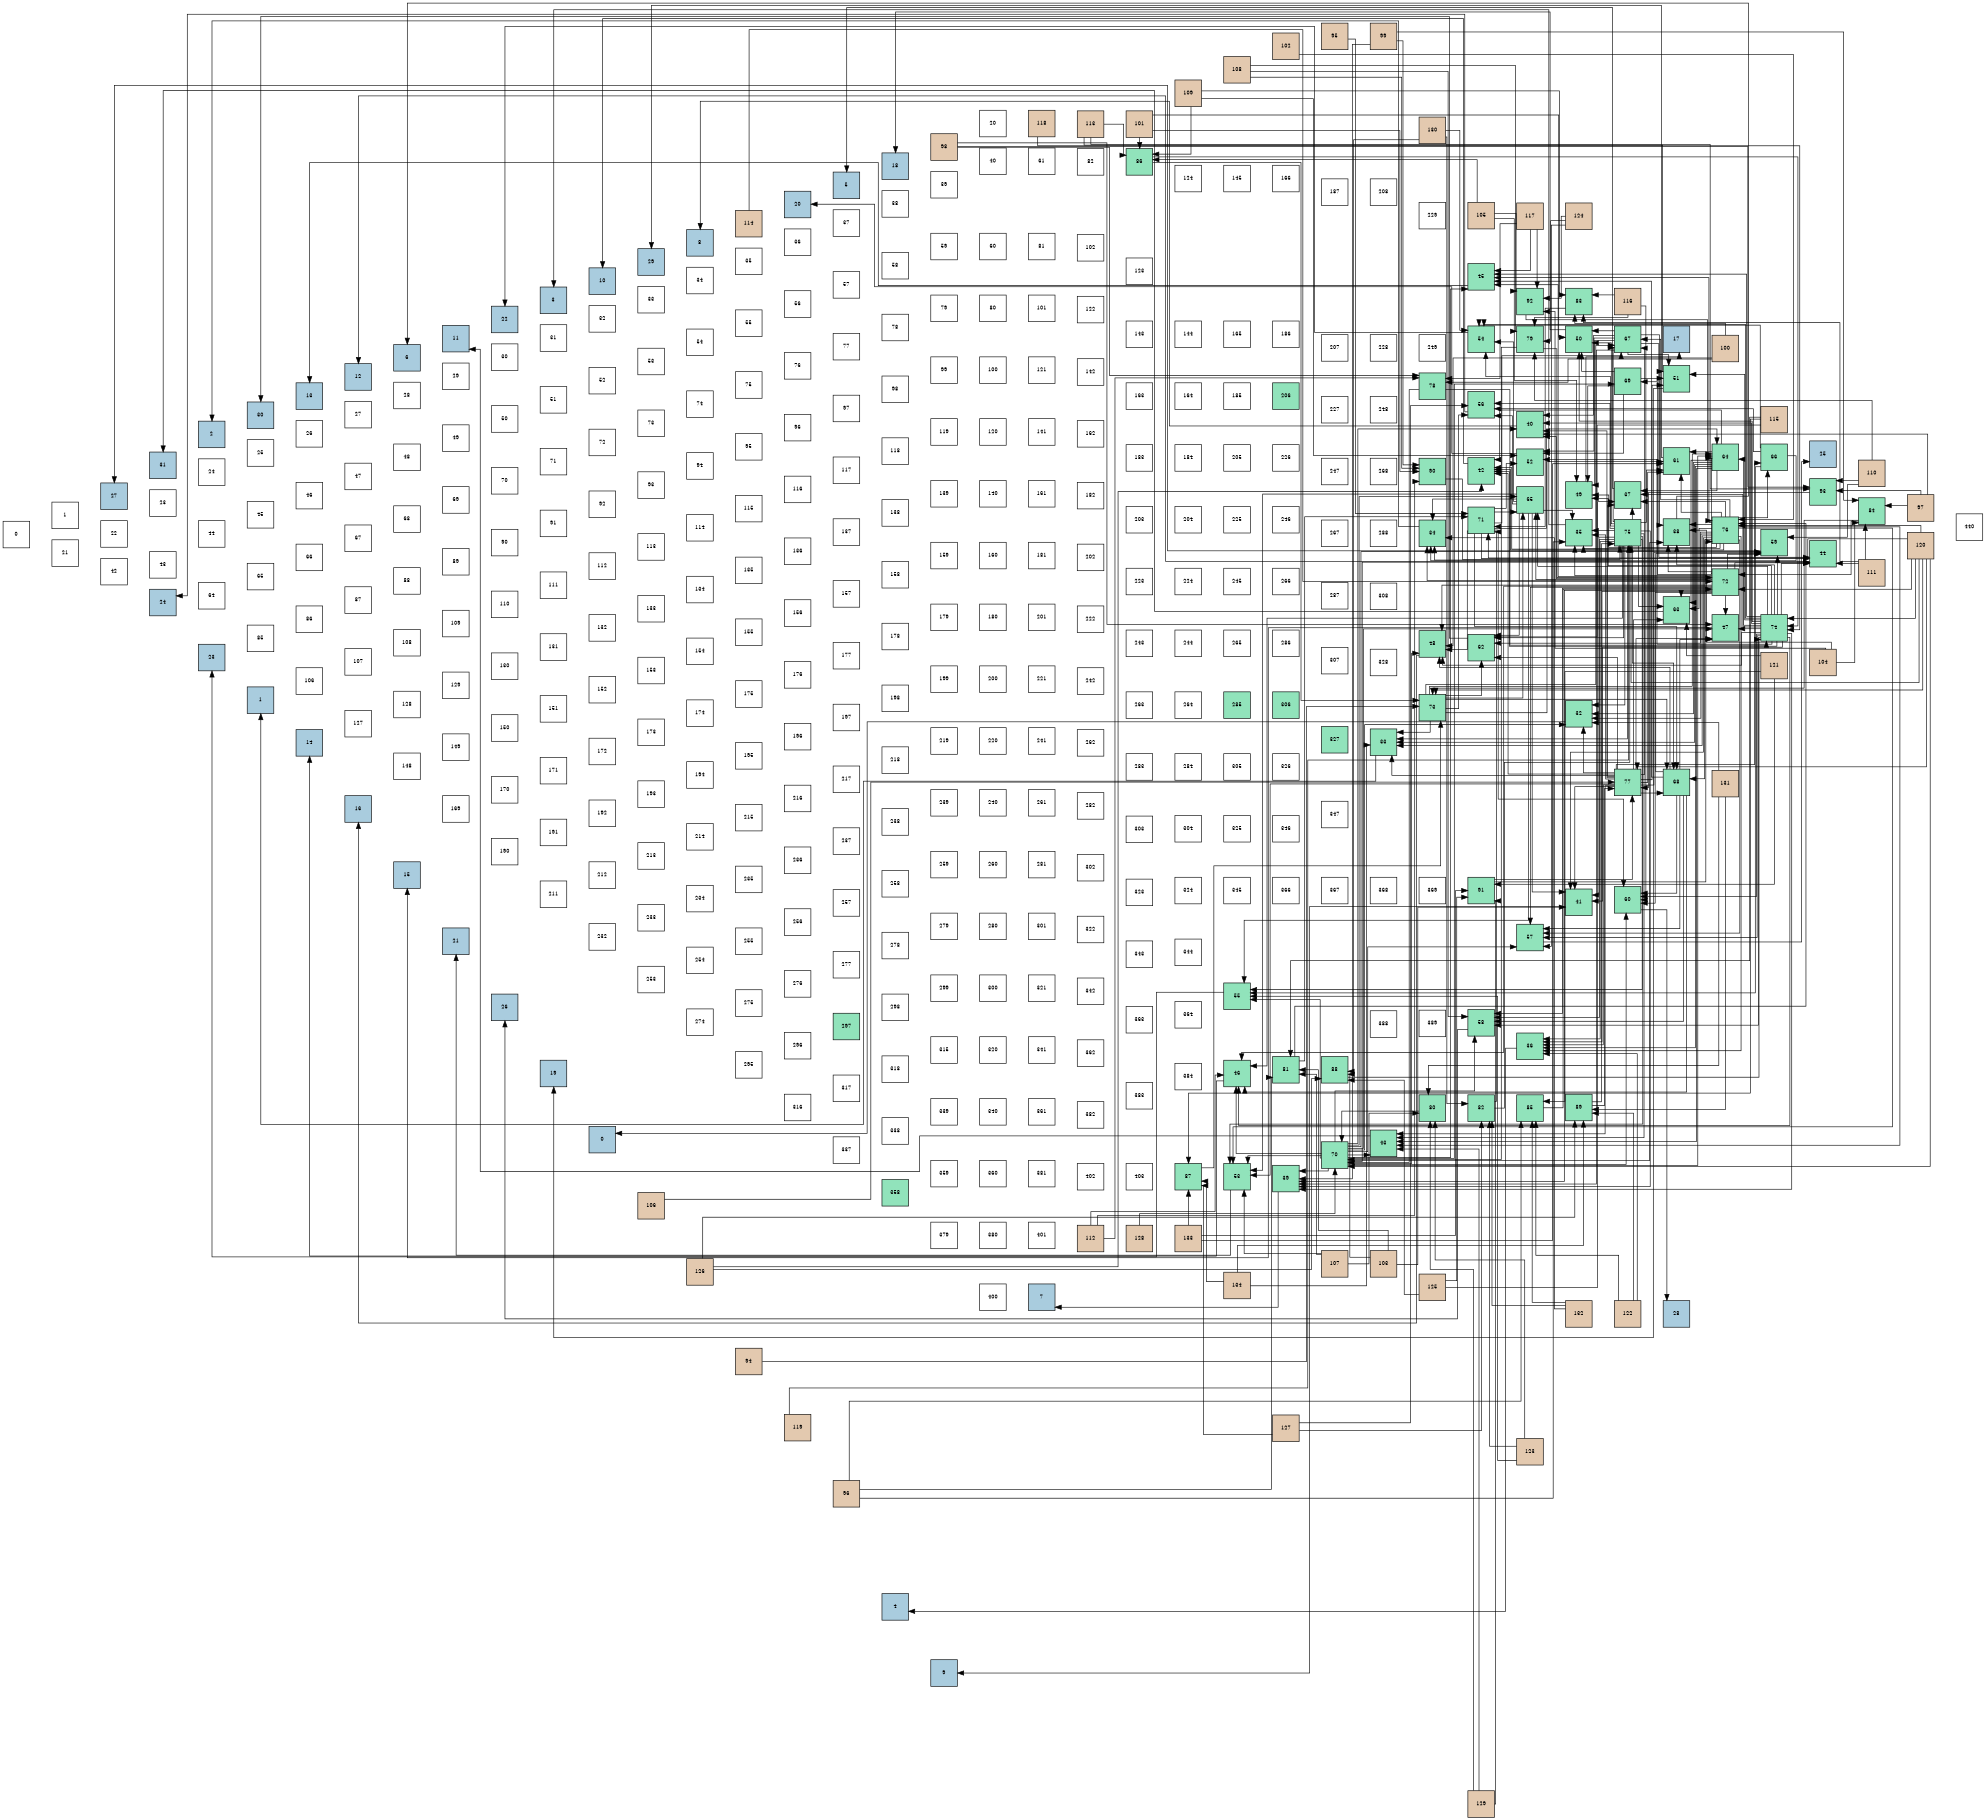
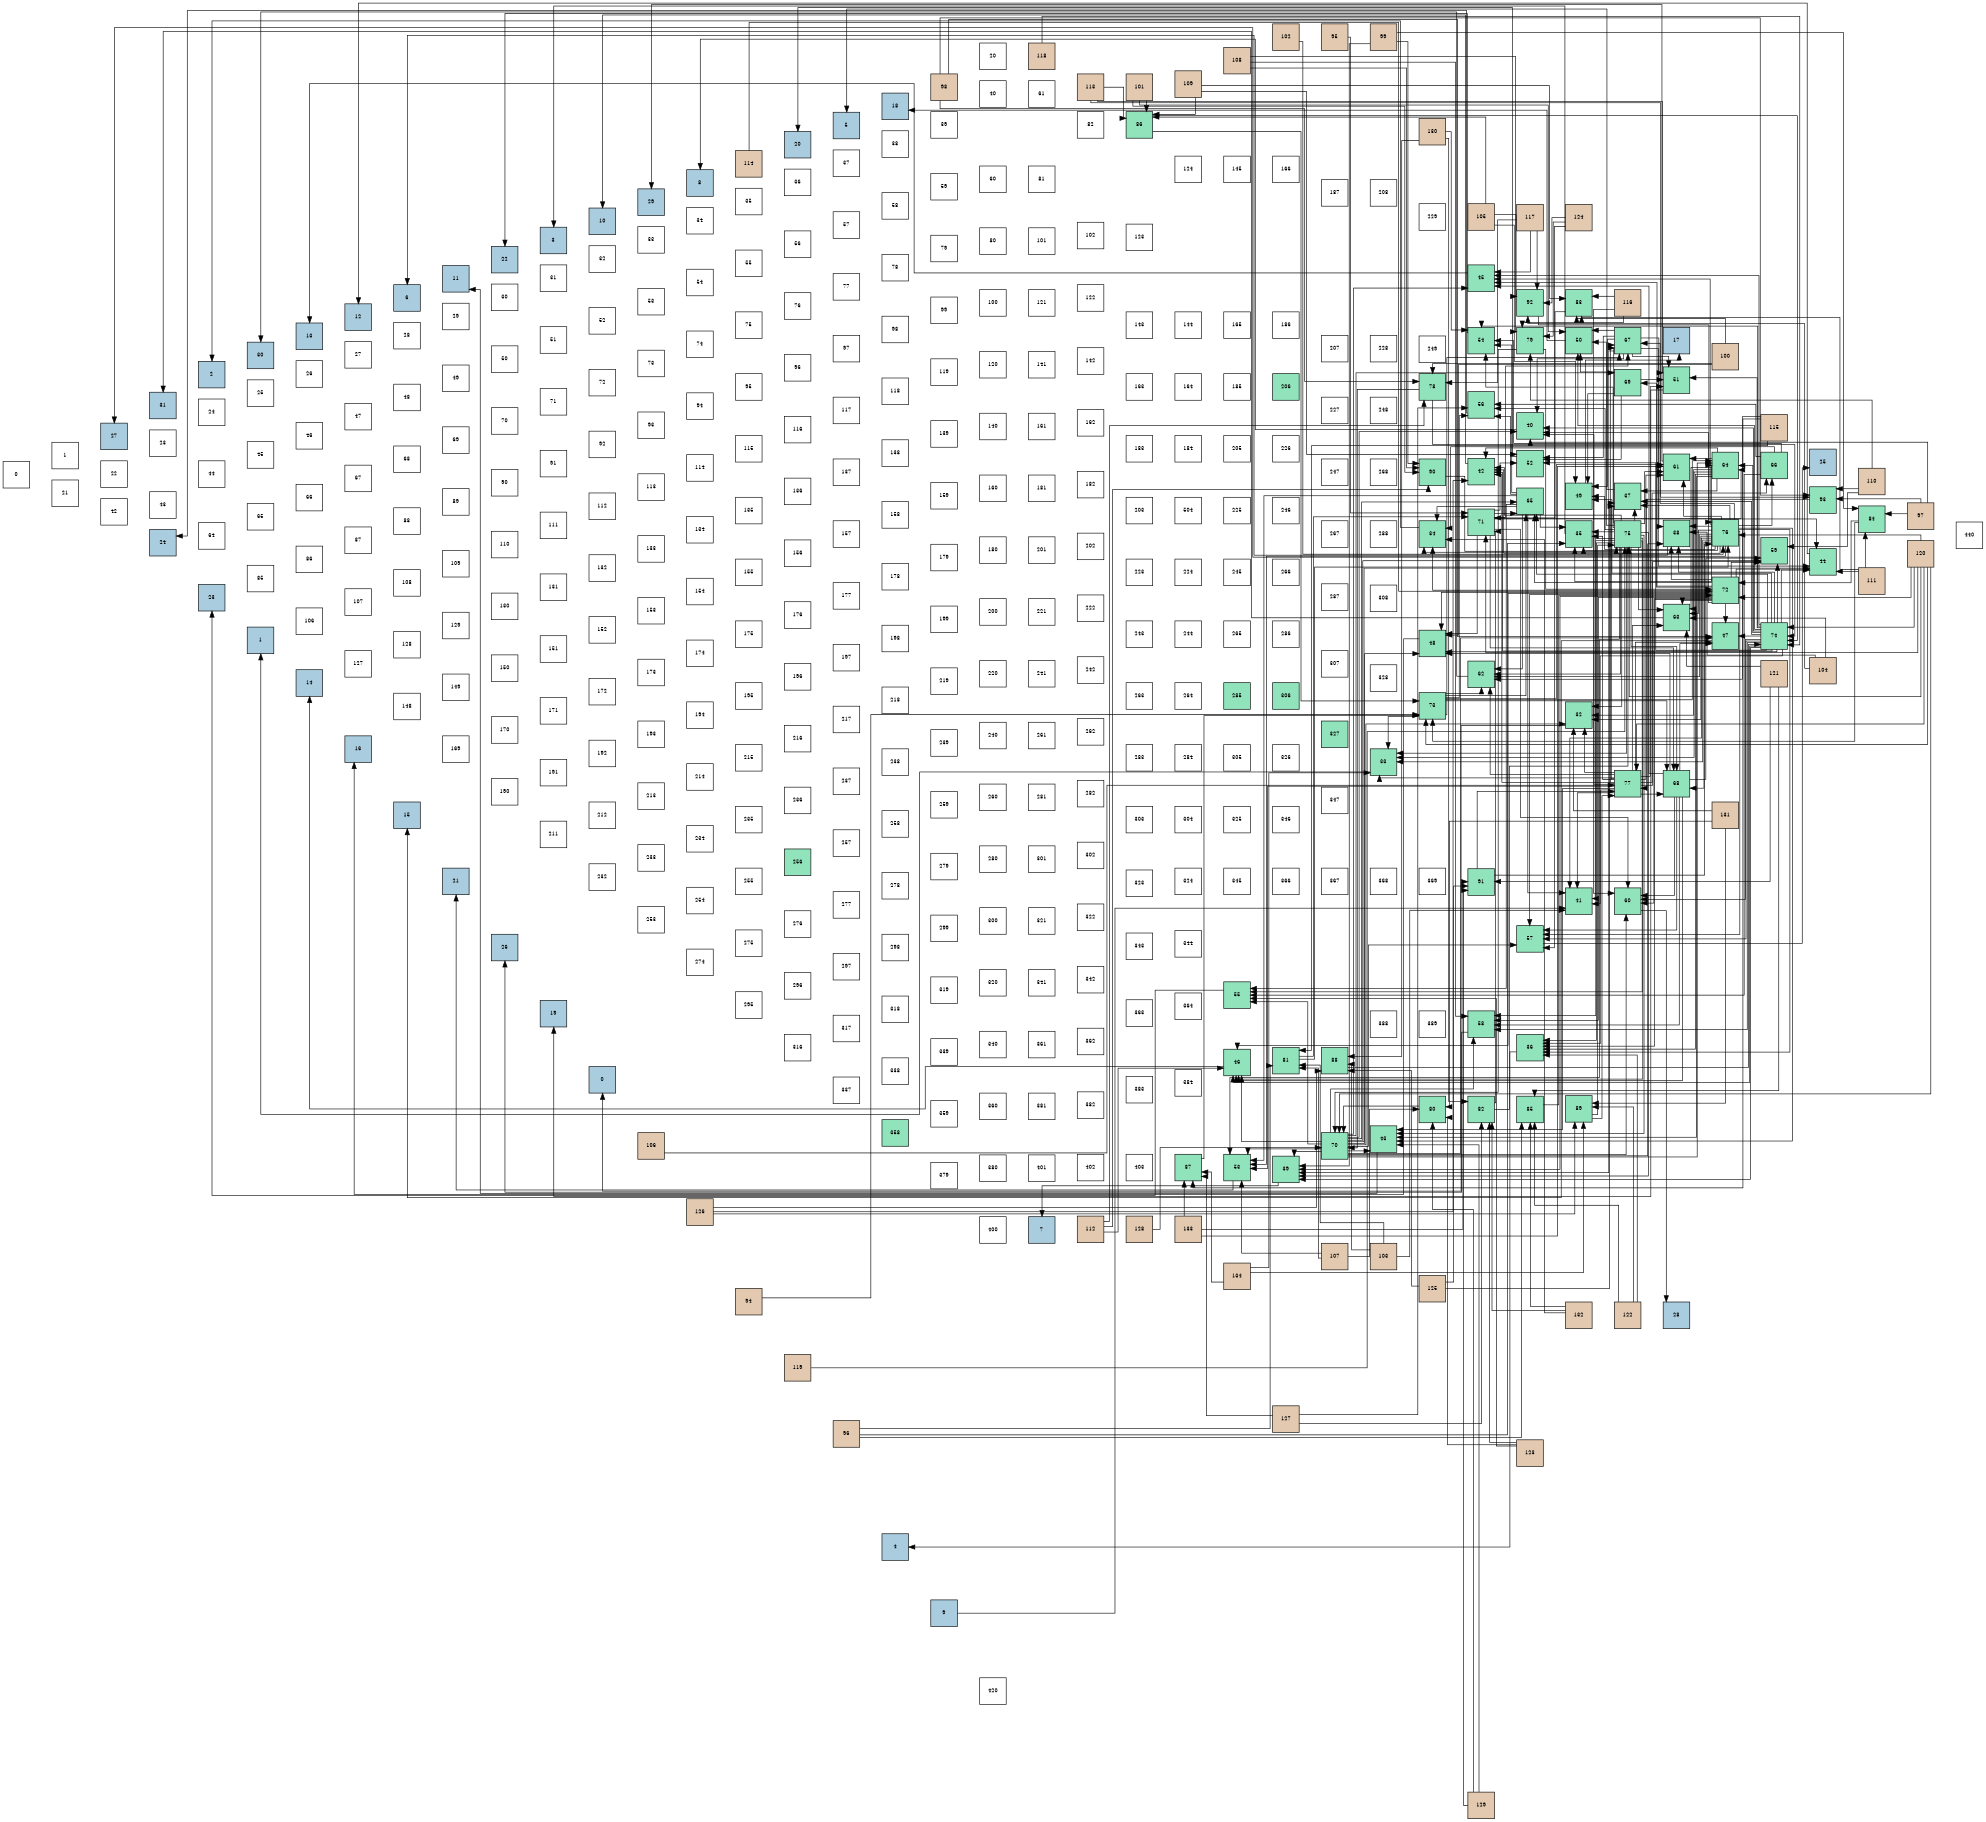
(1188, 520) -> (1188, 511)
(1855, 602) -> (1810, 618)
(798, 922) -> (798, 862)
(846, 1027) -> (846, 967)
(944, 1050) -> (944, 990)
(1310, 1437) -> (1115, 1248)
none -> (993, 1691)
